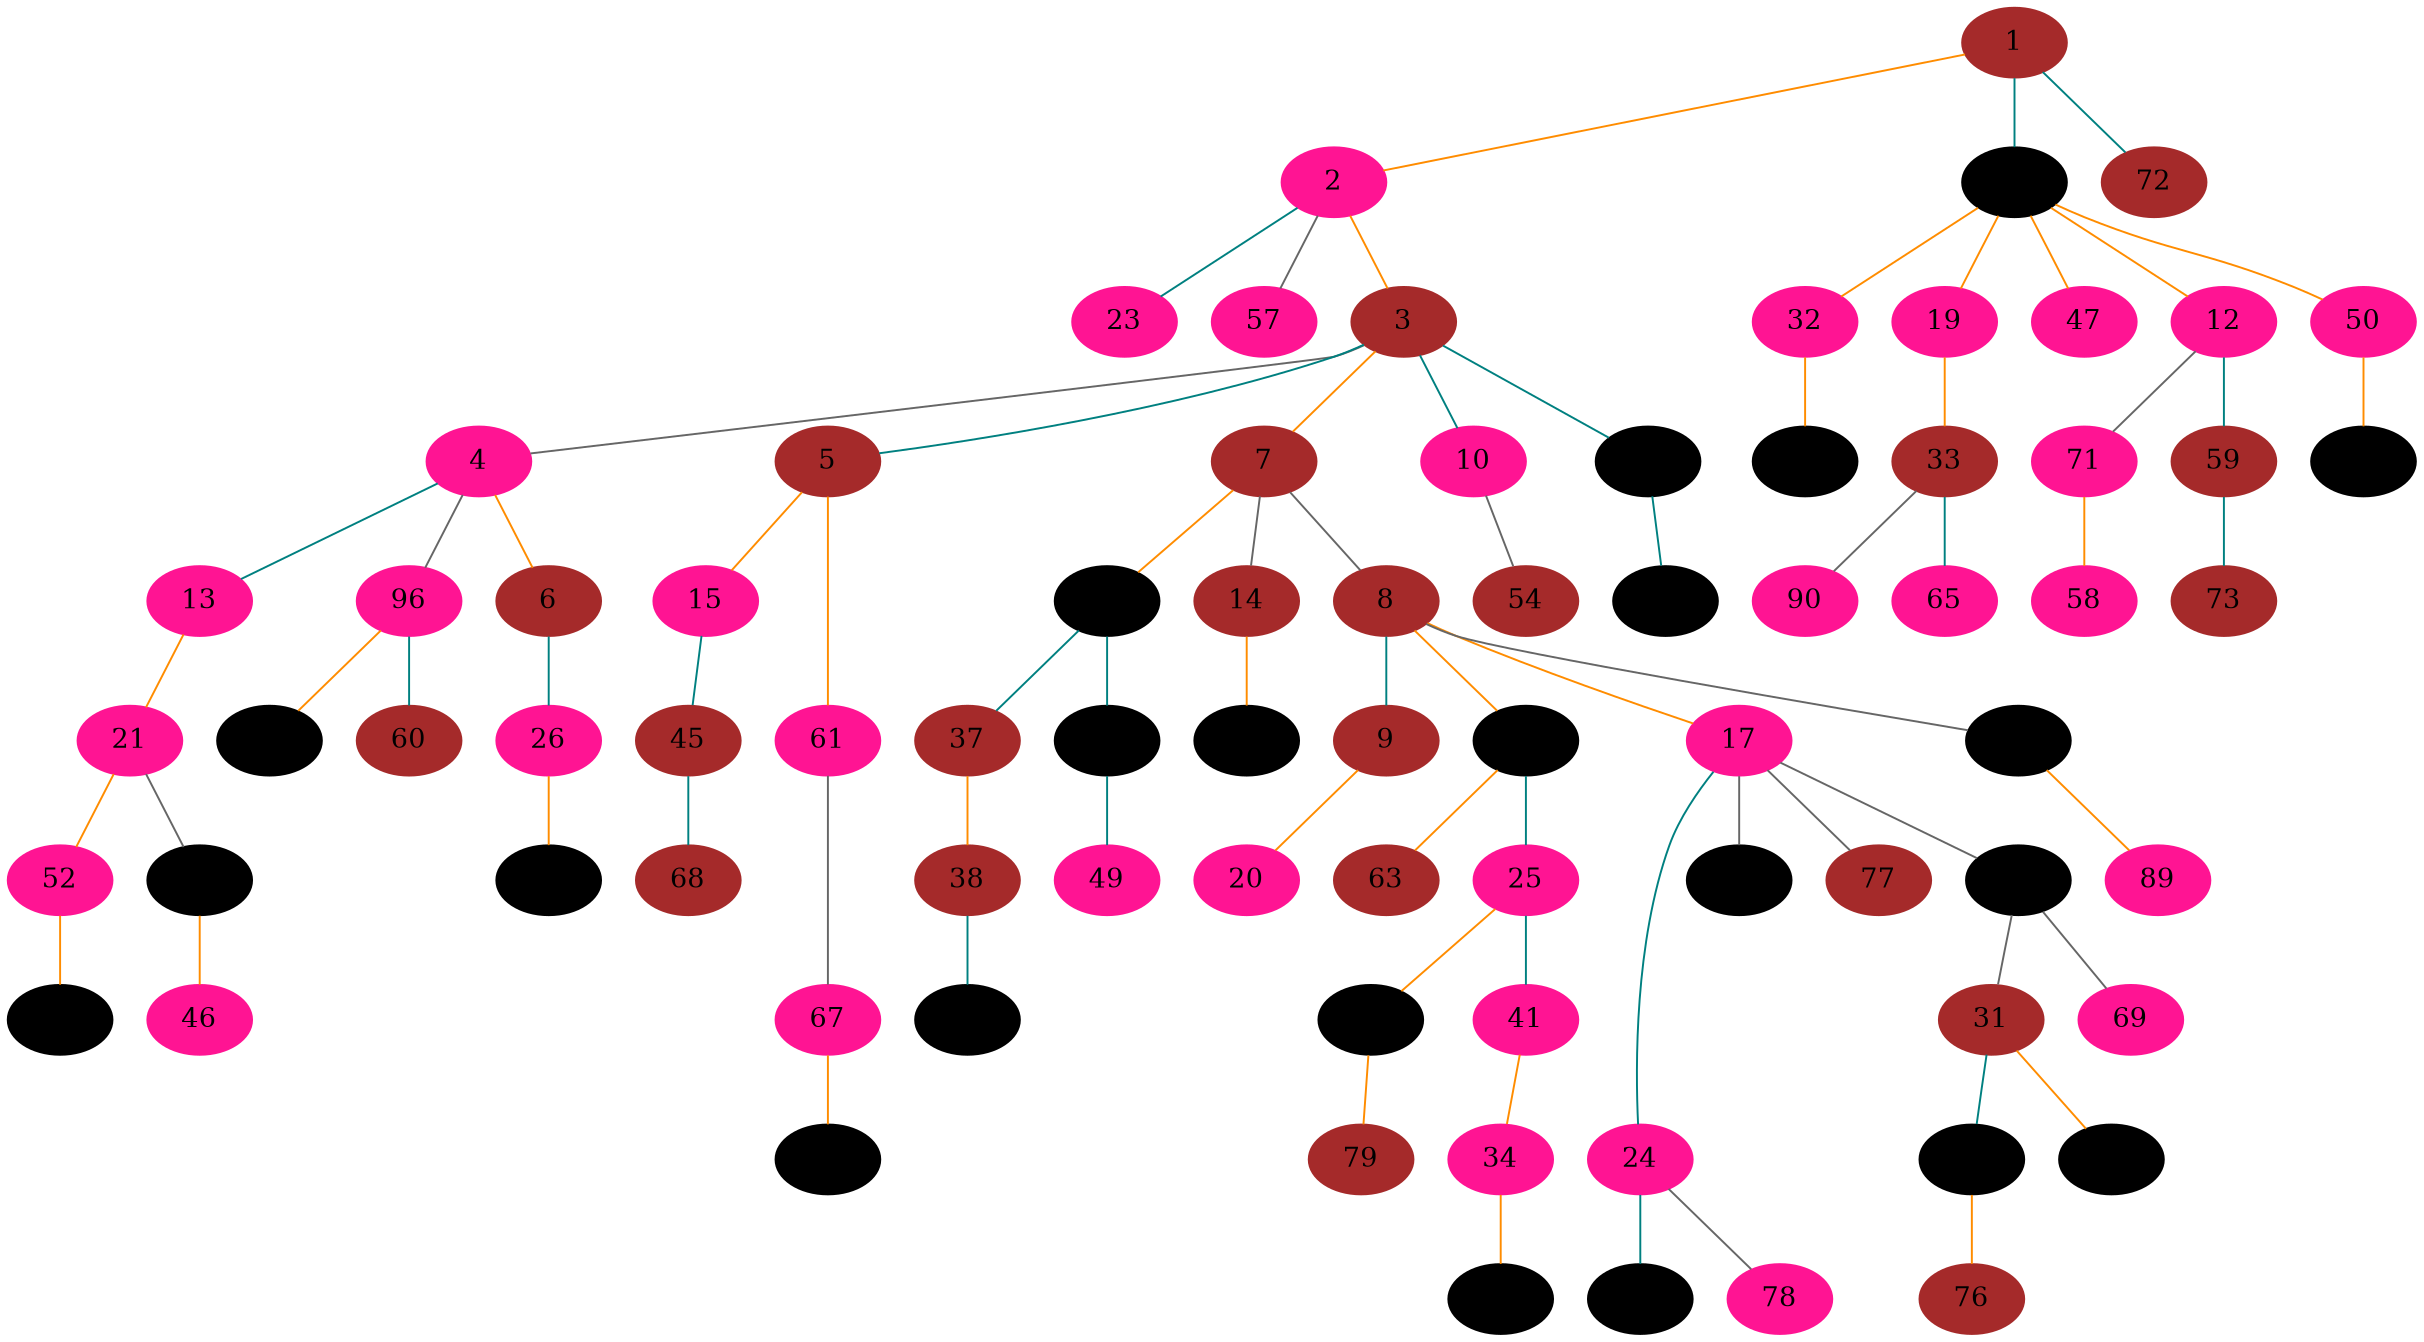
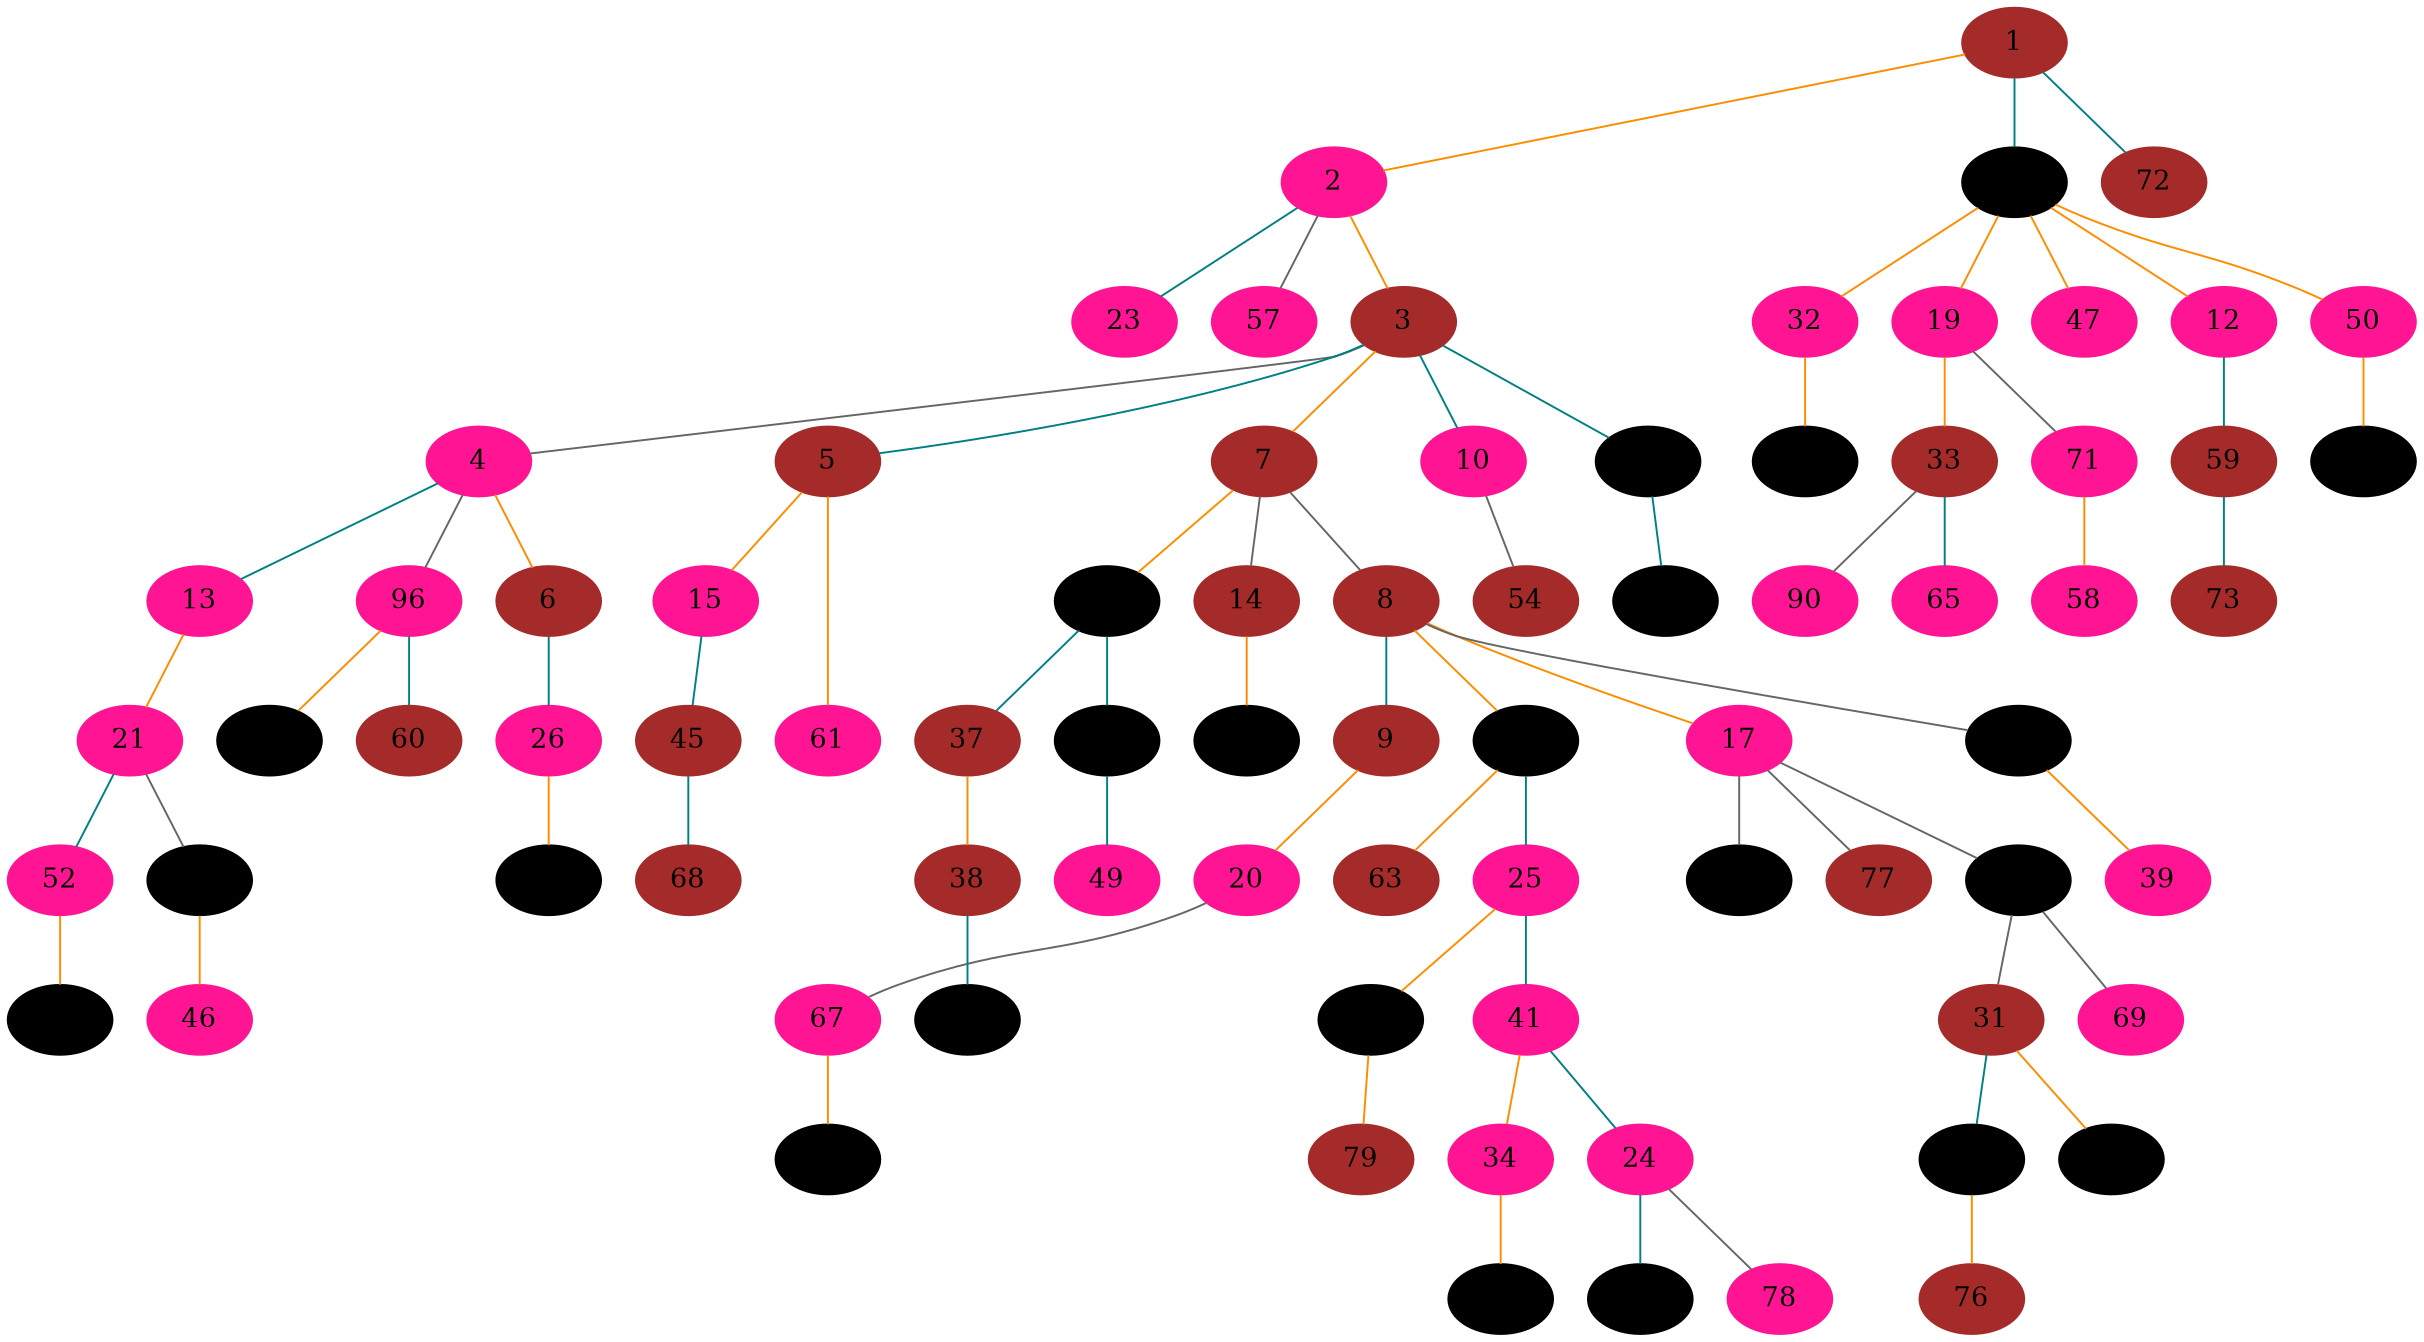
(2154, 391) -> (2014, 391)
(95, 811) -> (95, 811)
(828, 880) -> (1037, 950)
(2158, 880) -> (2158, 880)
(1647, 941) -> (1583, 1090)
